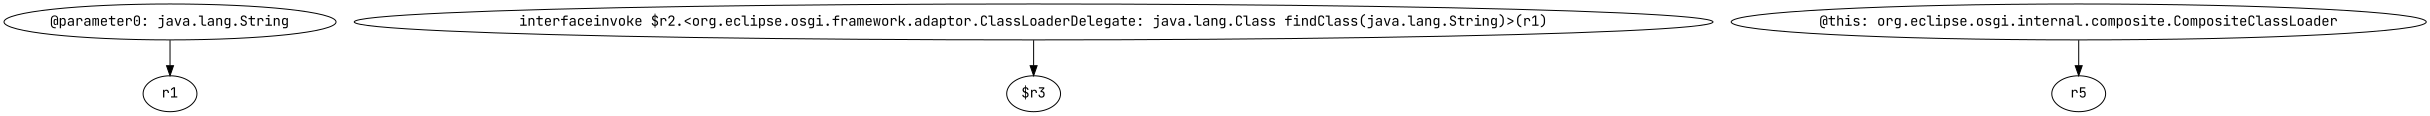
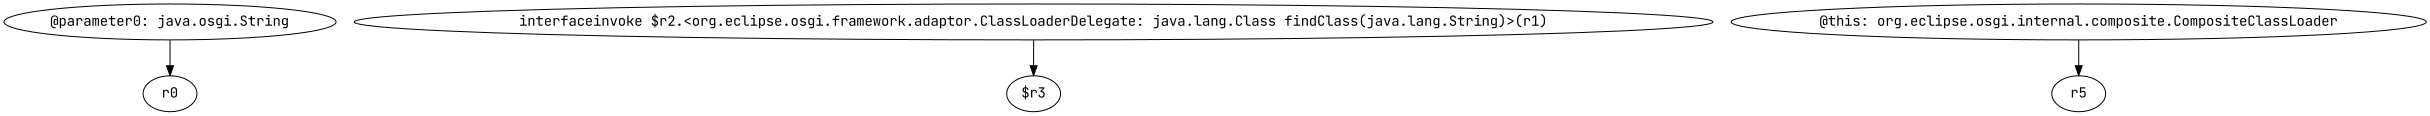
(170, 22) -> (170, 22)
(170, 94) -> (170, 94)
